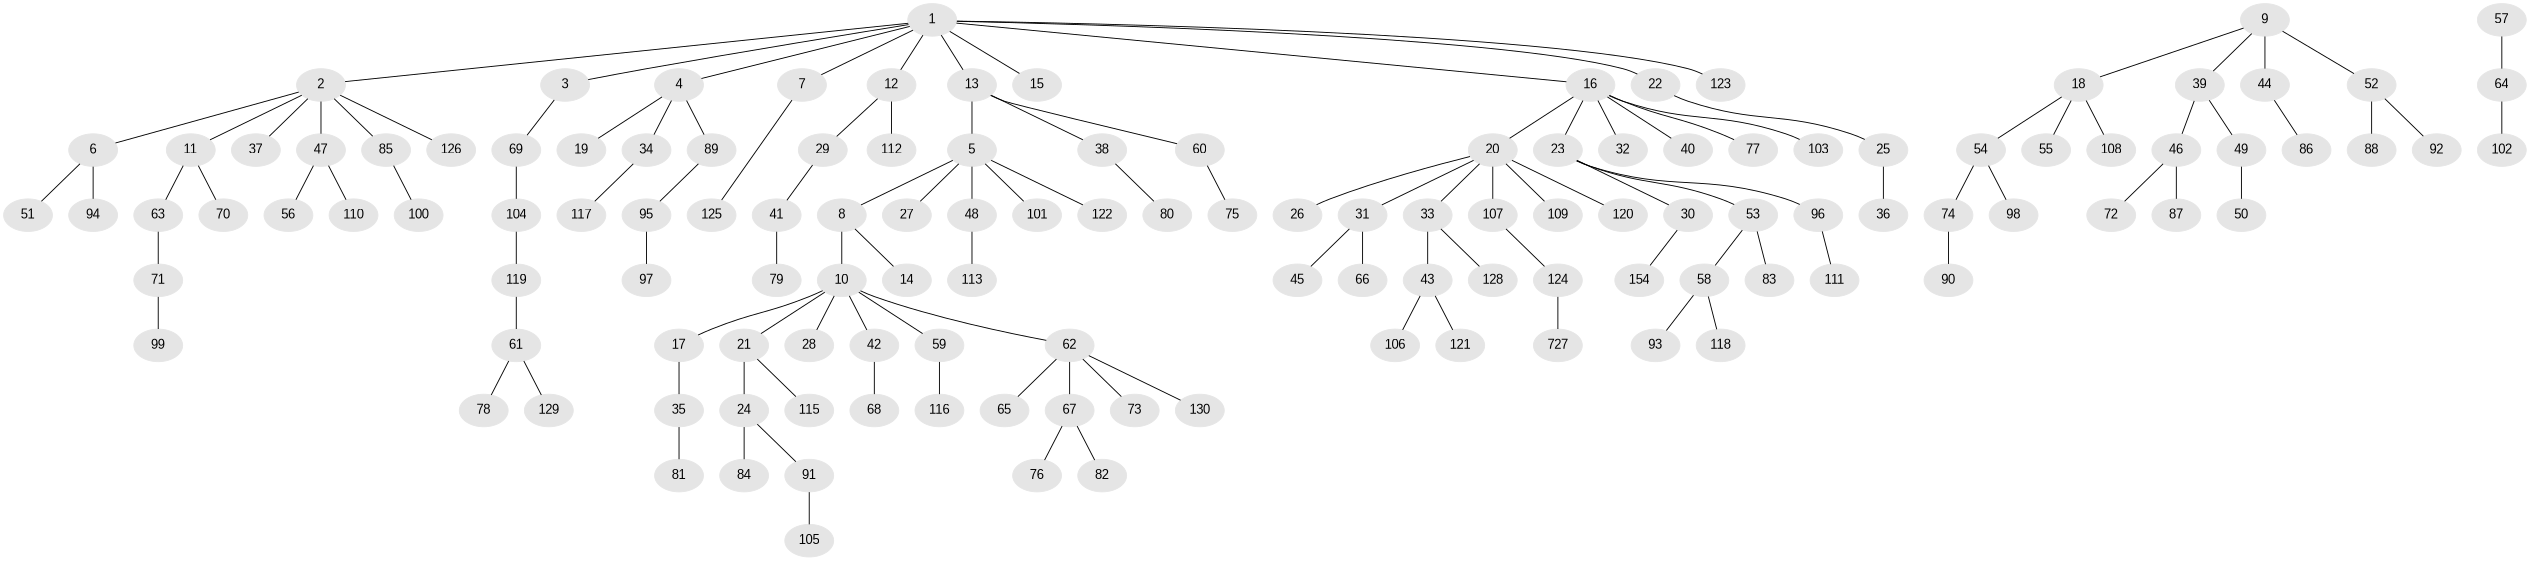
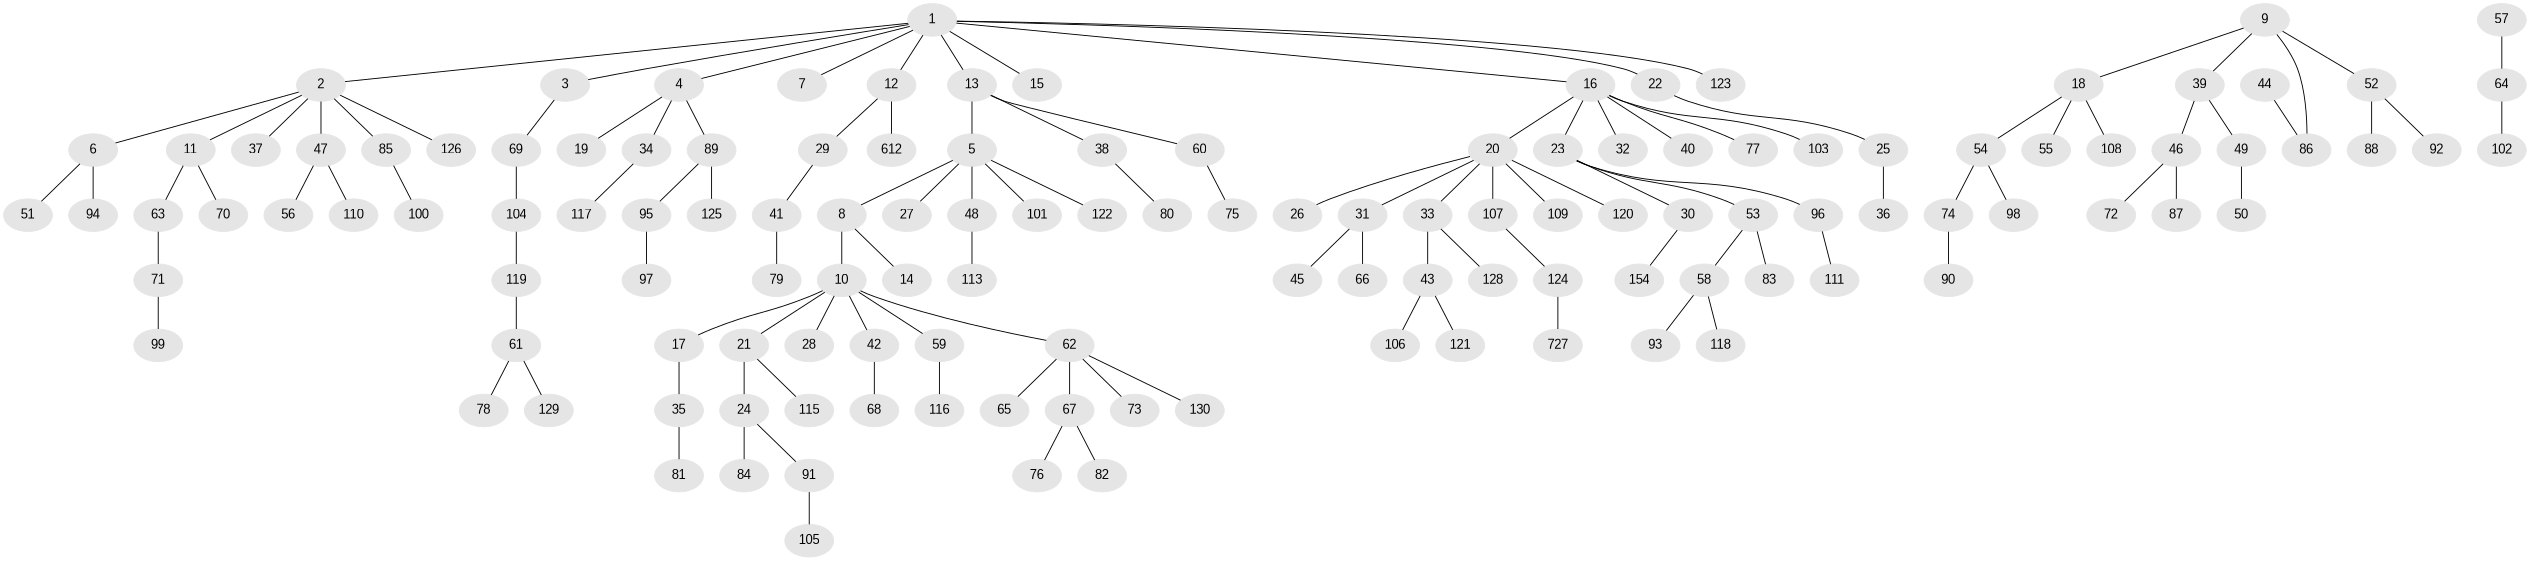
(2265, 53) -> (2301, 81)
(757, 150) -> (712, 183)
(892, 150) -> (892, 150)
